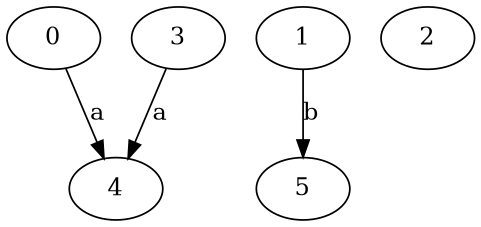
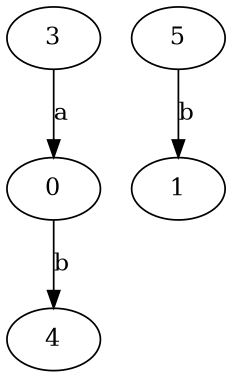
(428, 38) -> none
(303, 105) -> (178, 105)
(151, 106) -> (54, 105)
(98, 113) -> (62, 264)
